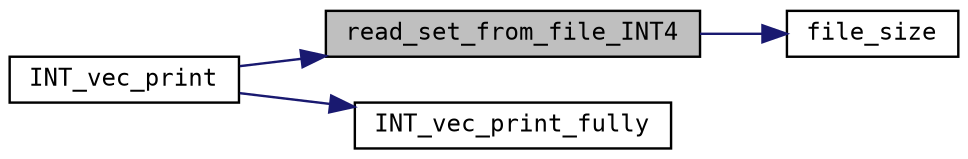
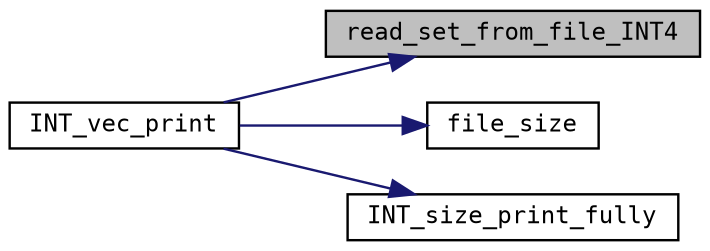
(731, 34) -> (321, 126)
(513, 126) -> (513, 217)
